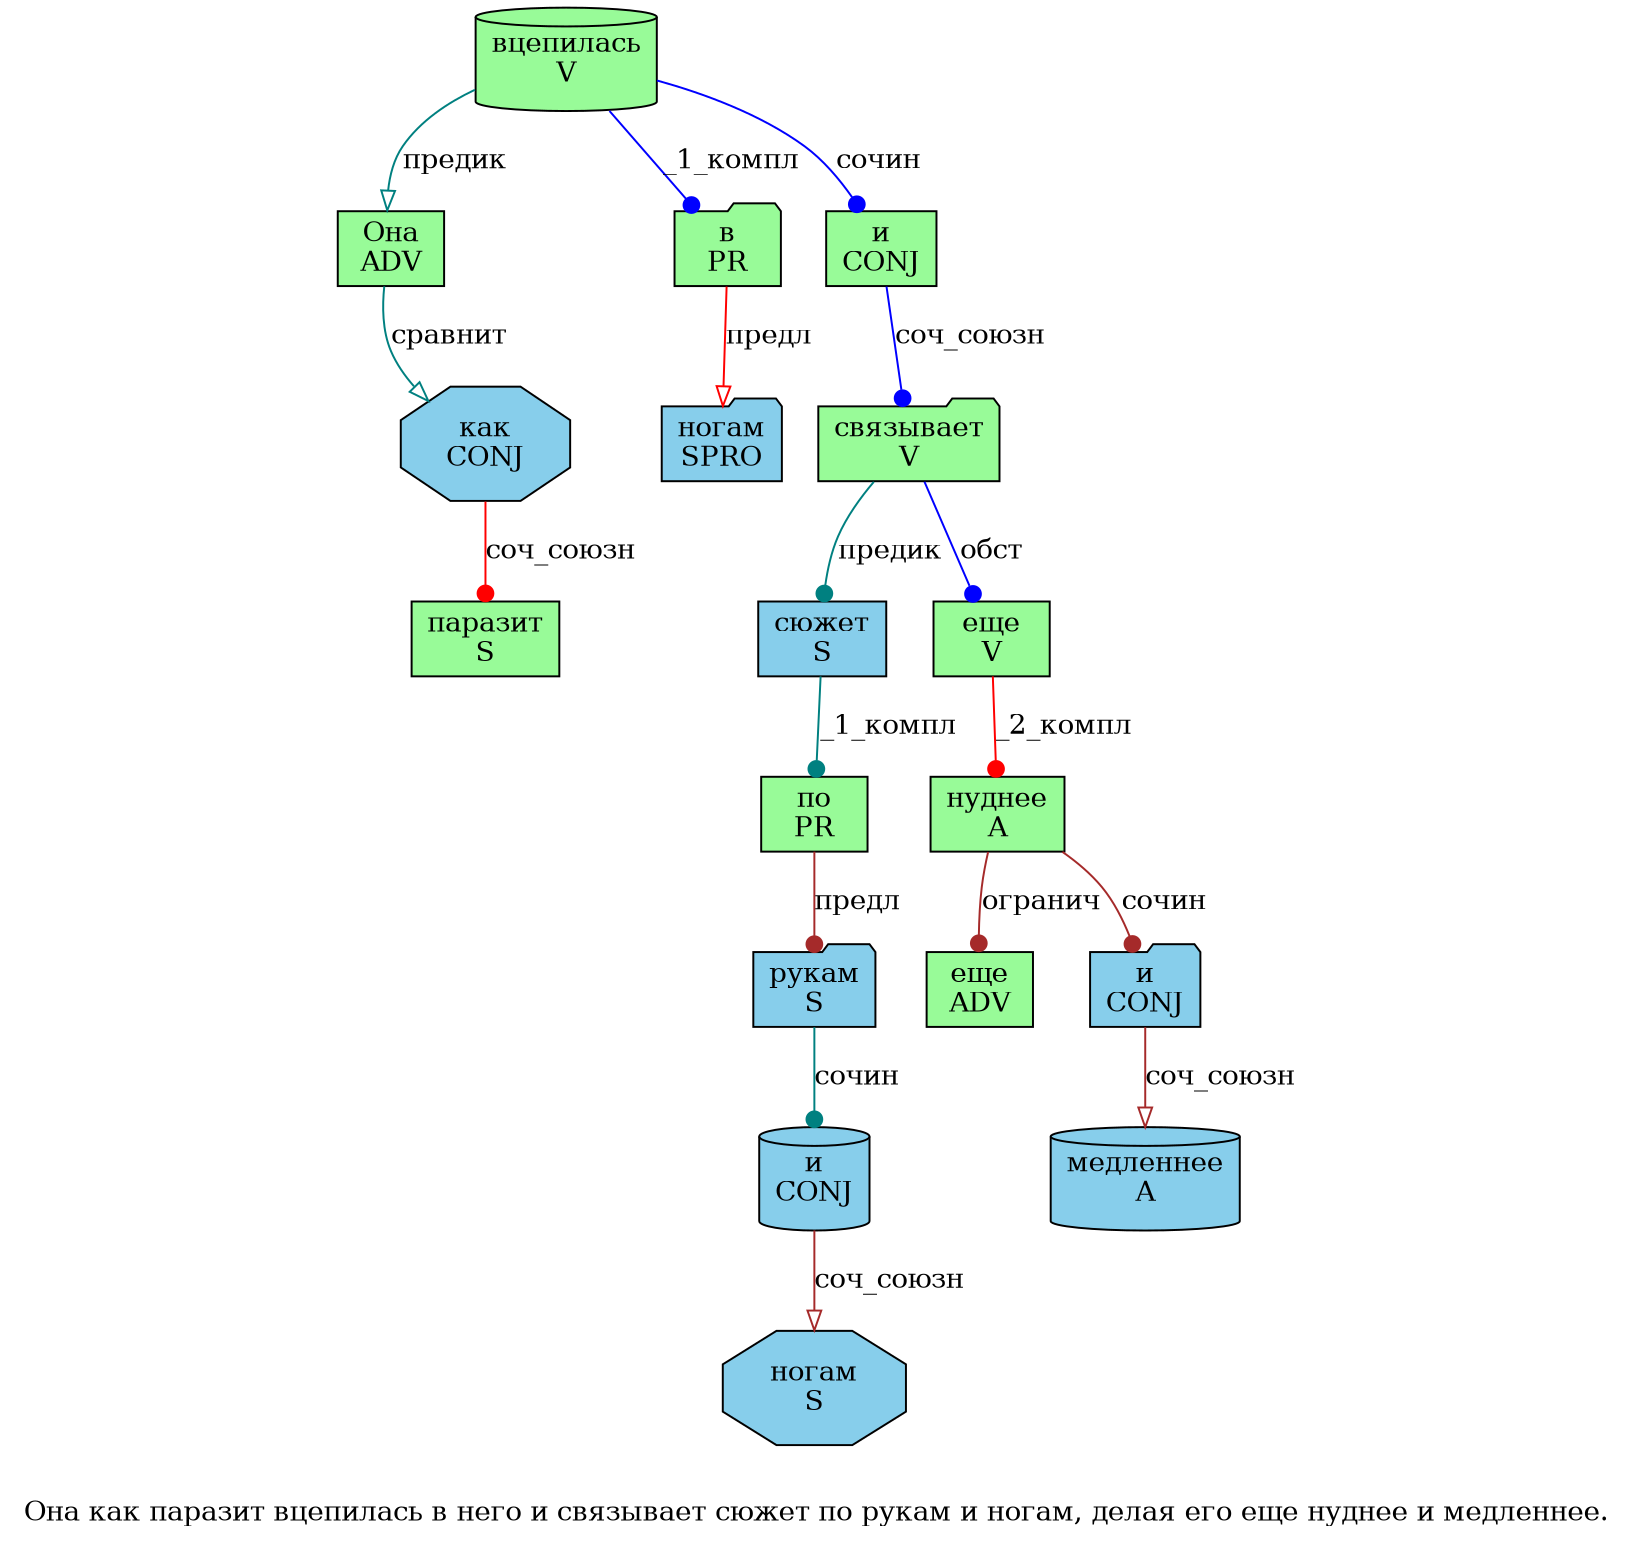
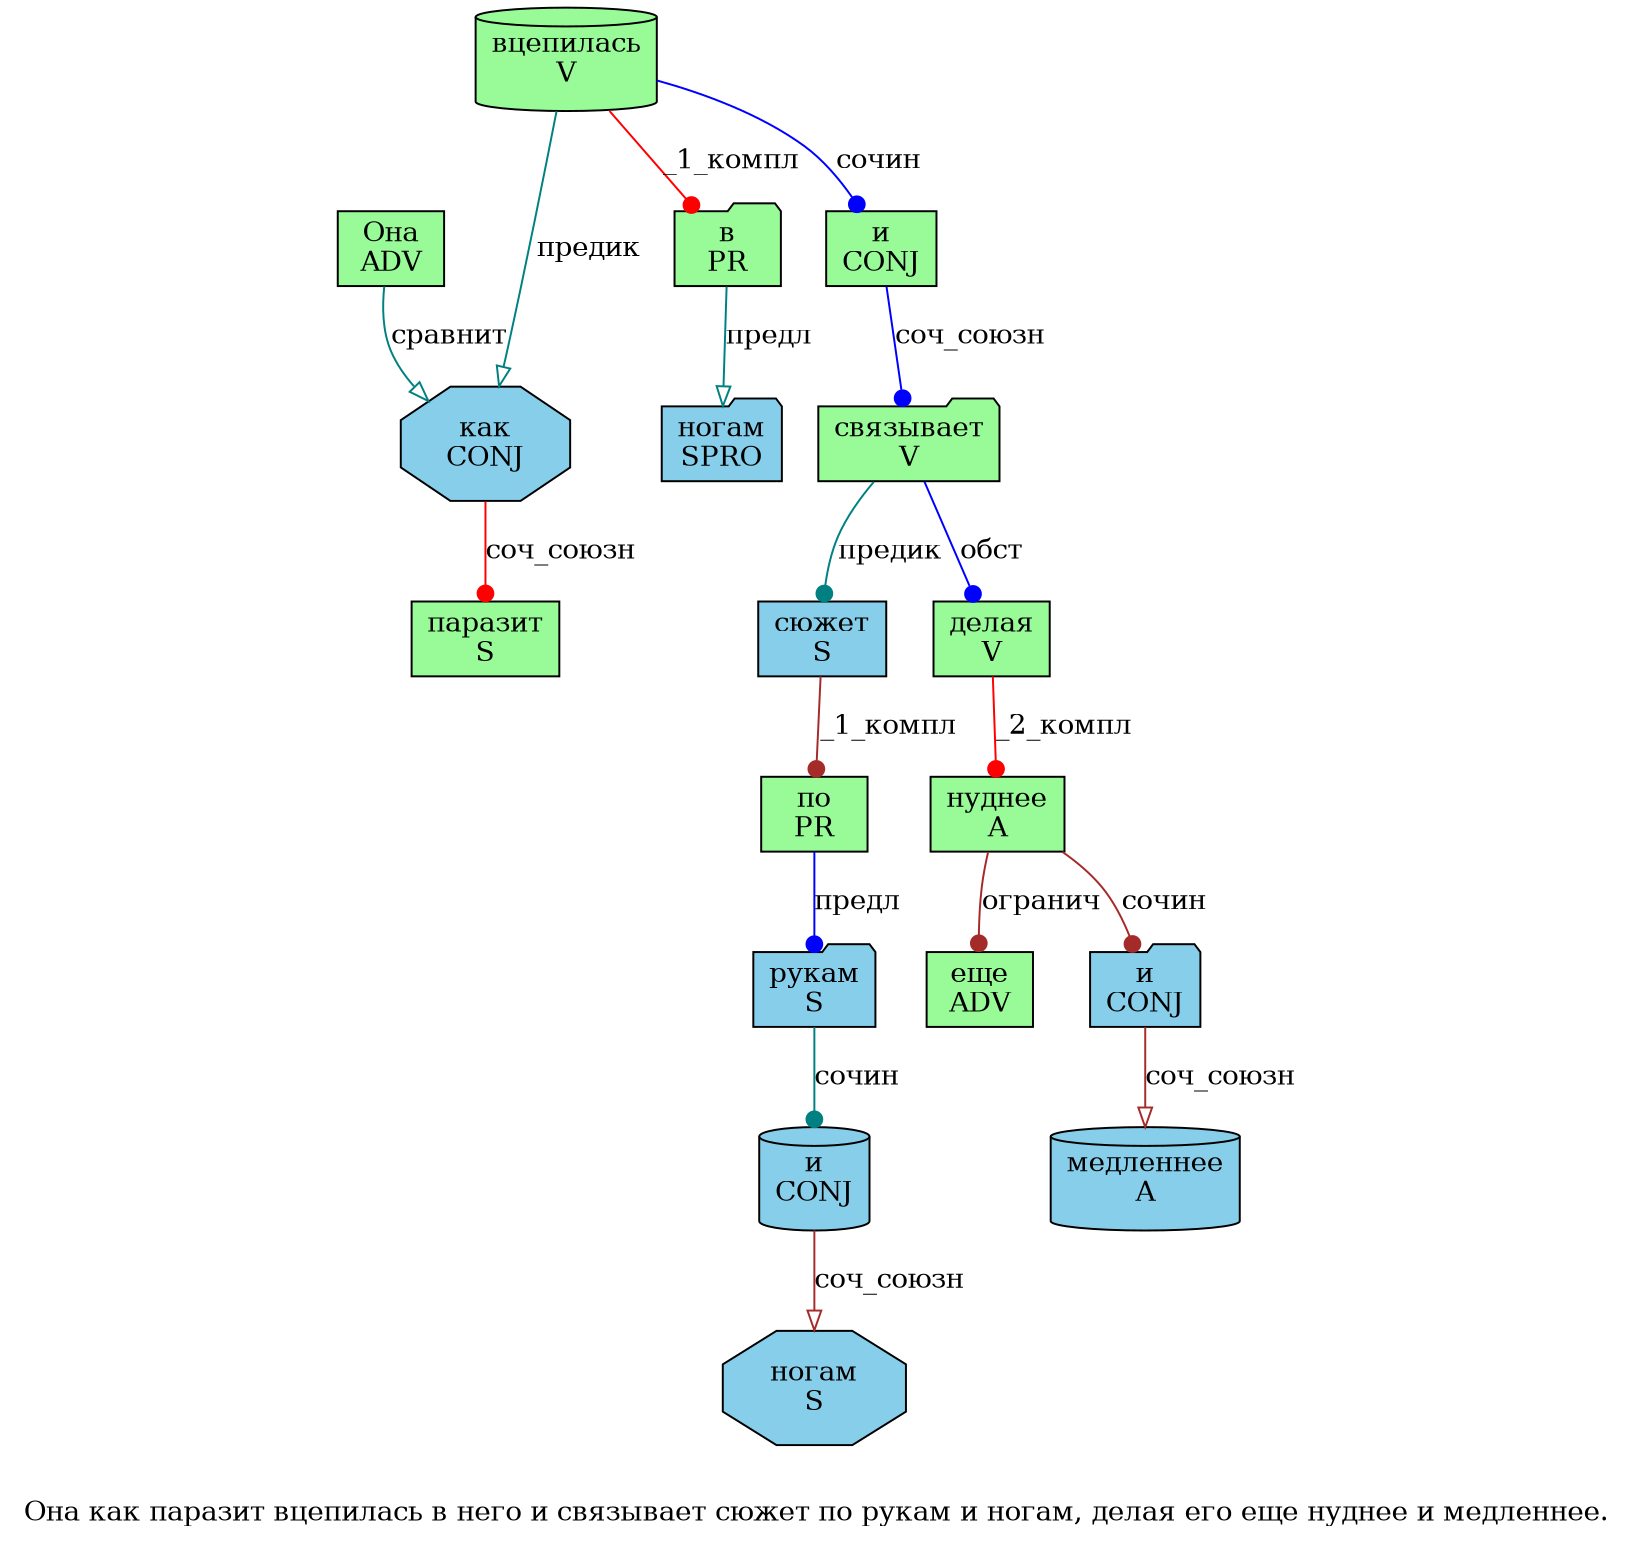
(417, 129) -> (531, 239)
(648, 155) -> (648, 155)
(725, 336) -> (725, 336)
(992, 639) -> (992, 639)
(819, 719) -> (819, 719)
(814, 894) -> (814, 894)
